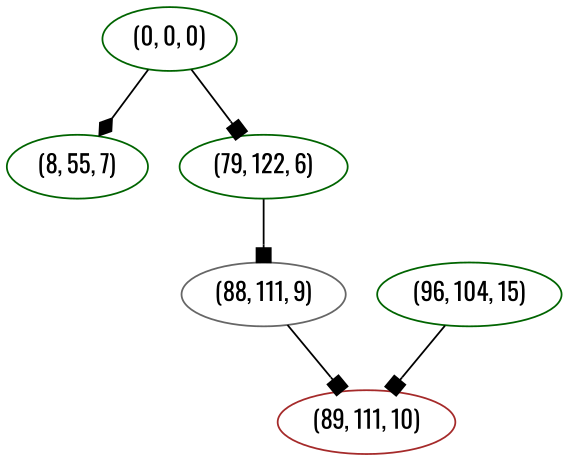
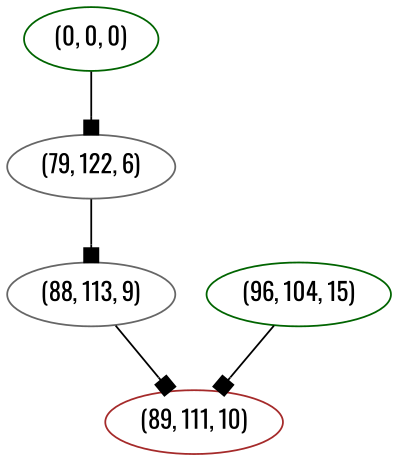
(77, 167) -> none
(264, 167) -> (91, 167)
(264, 294) -> (91, 294)
